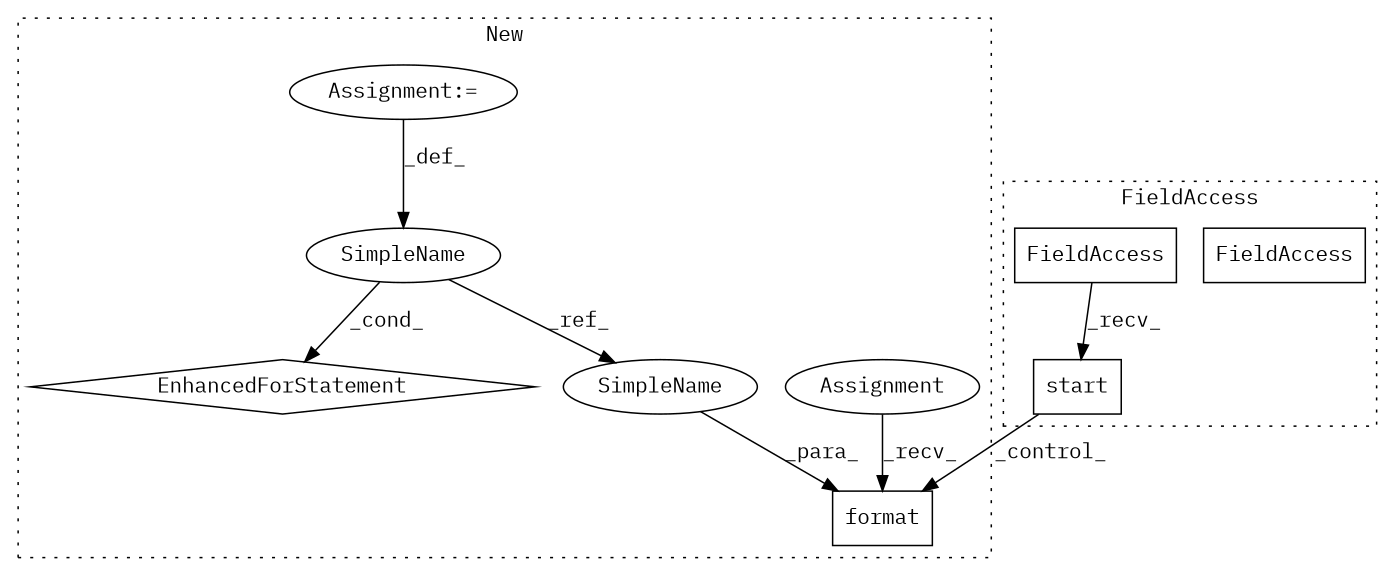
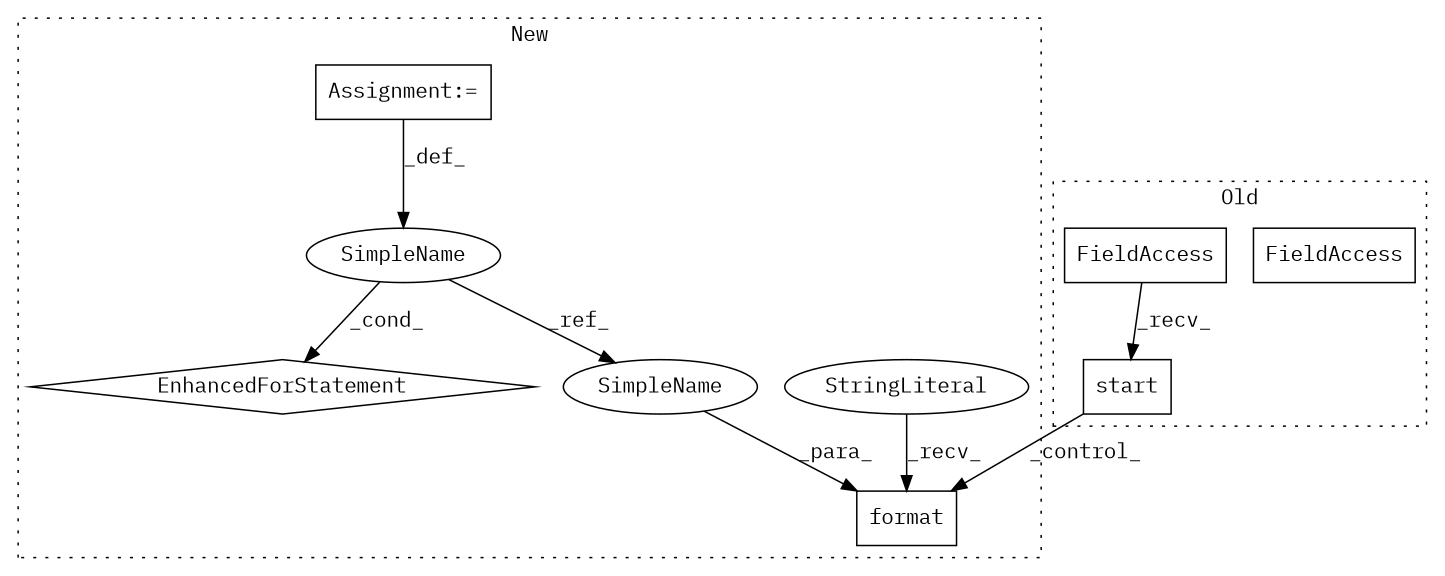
(403, 92) -> (403, 92)
(1190, 199) -> (1240, 199)
(882, 387) -> (907, 387)
